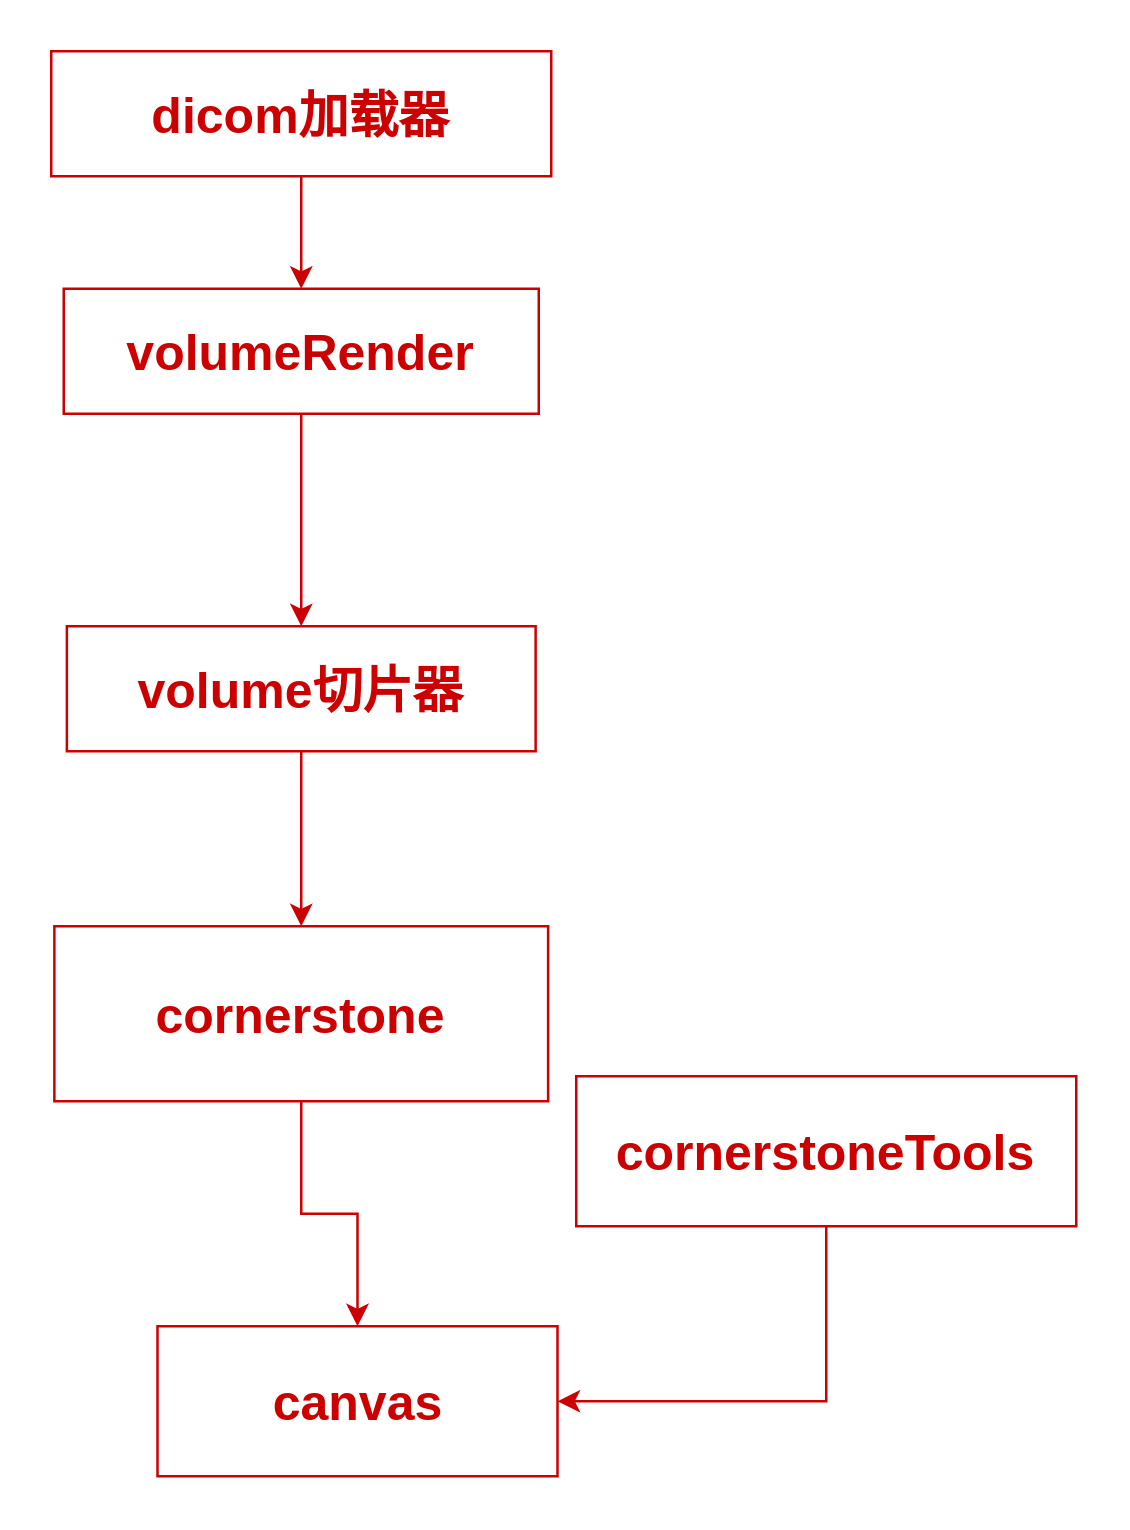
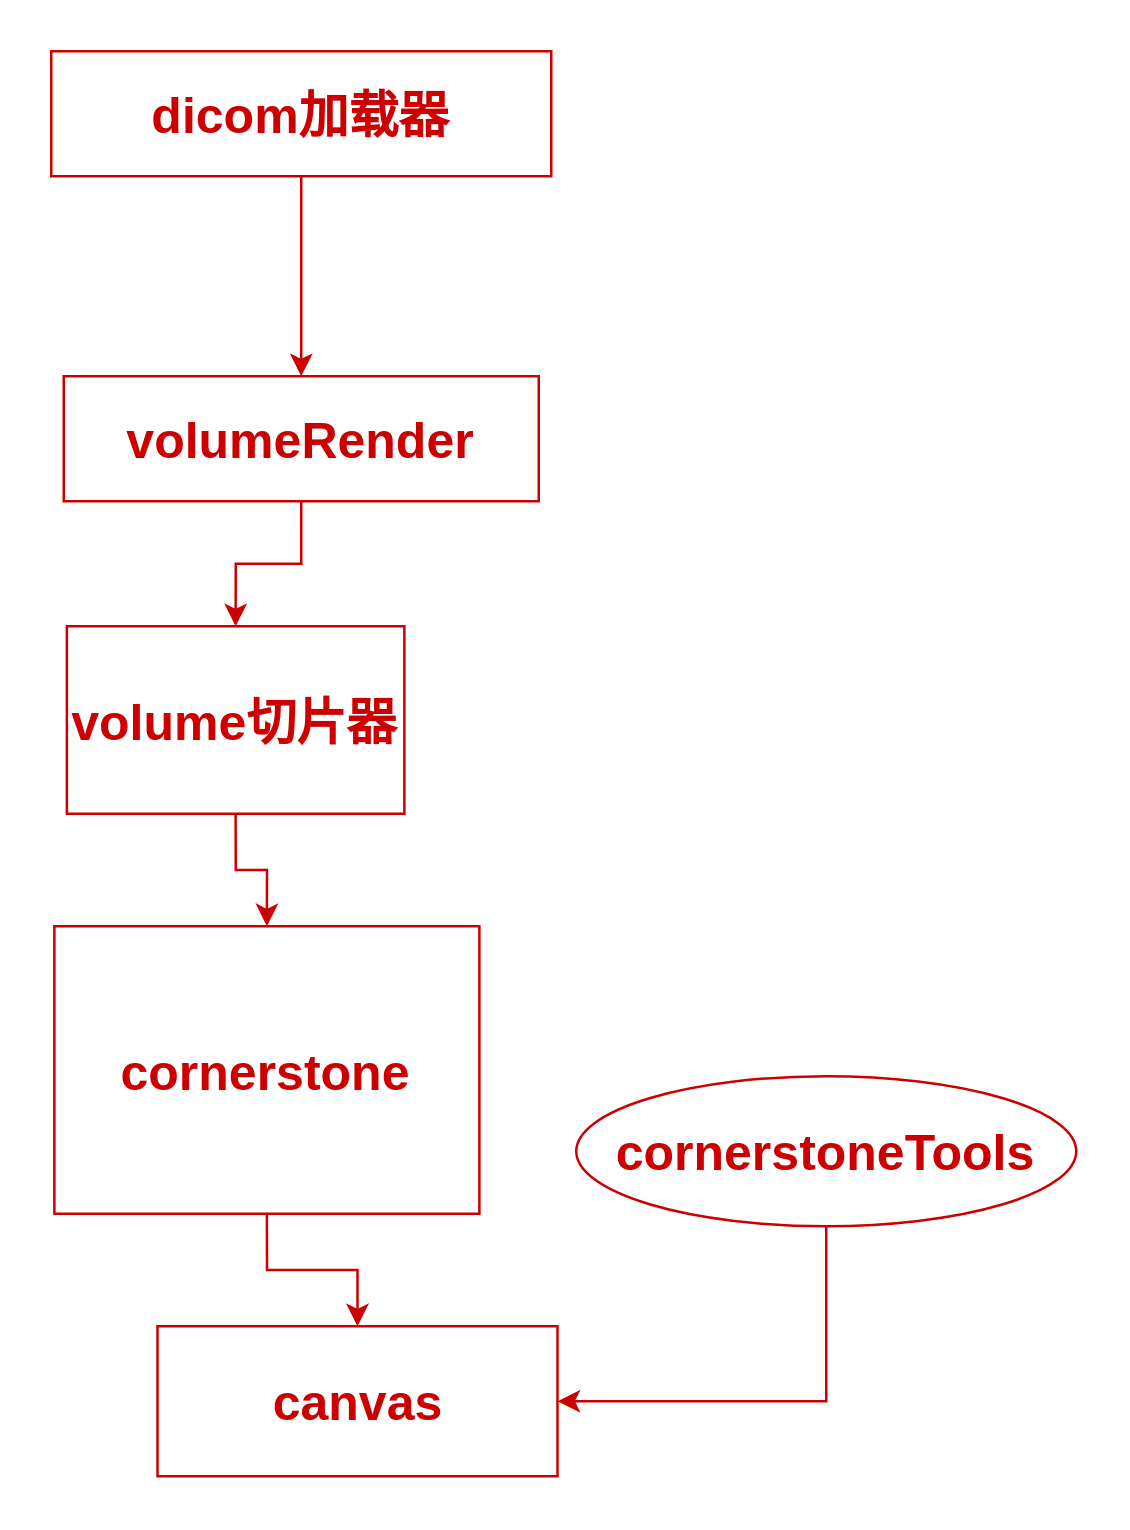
(301, 351) -> (301, 439)
(301, 689) -> (236, 720)
(301, 1014) -> (267, 1070)
(826, 1151) -> (826, 1151)
